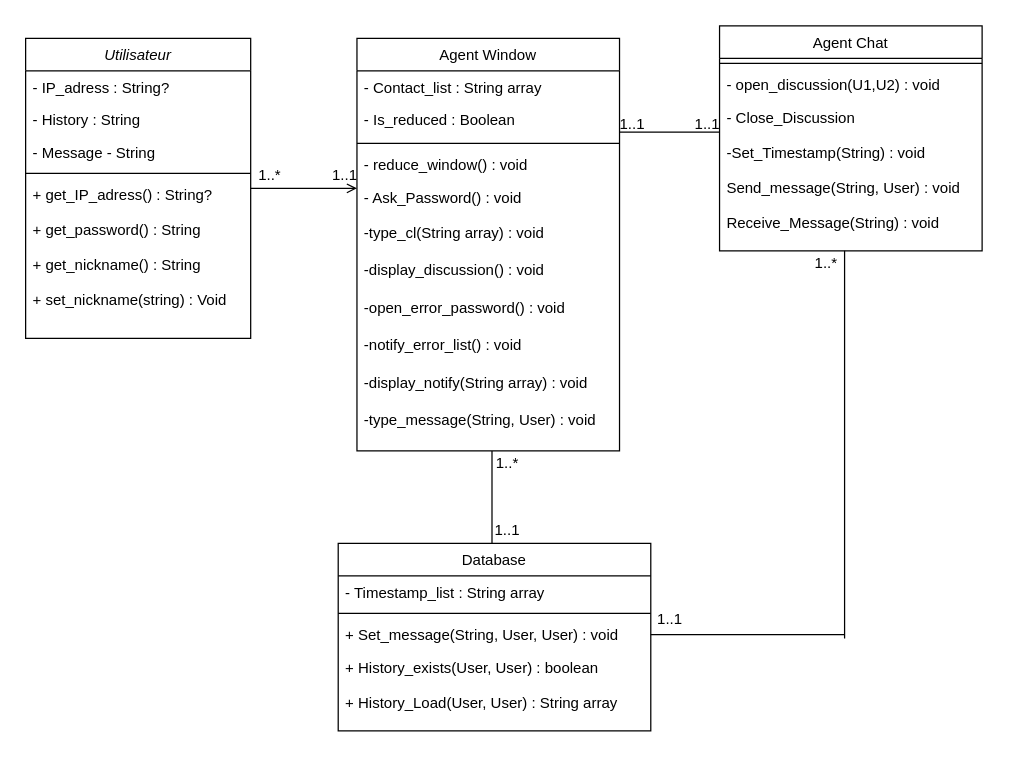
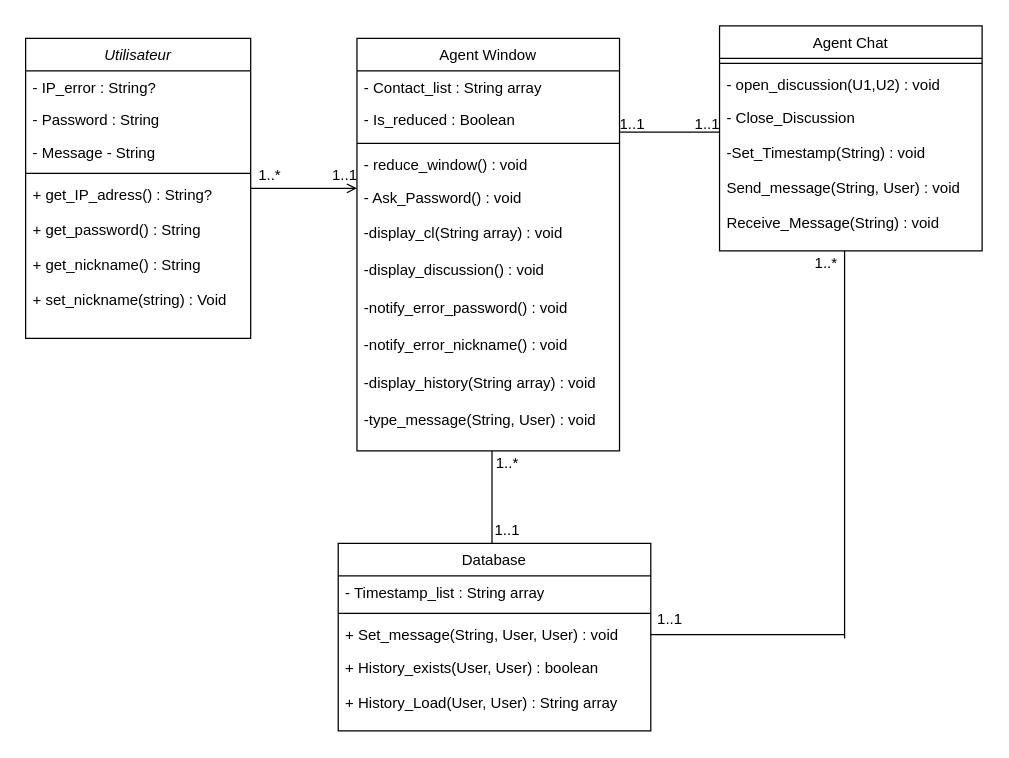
(111, 88) -> (107, 88)
(96, 120) -> (103, 120)
(472, 233) -> (481, 233)
(478, 308) -> (484, 308)
(464, 345) -> (482, 345)
(497, 383) -> (502, 383)
